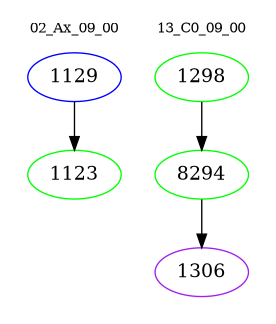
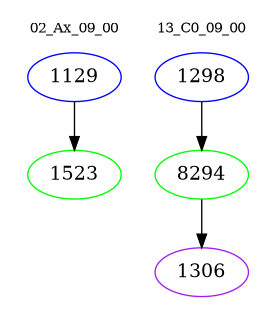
(202, 77) -> (202, 77)
(74, 175) -> (74, 175)
